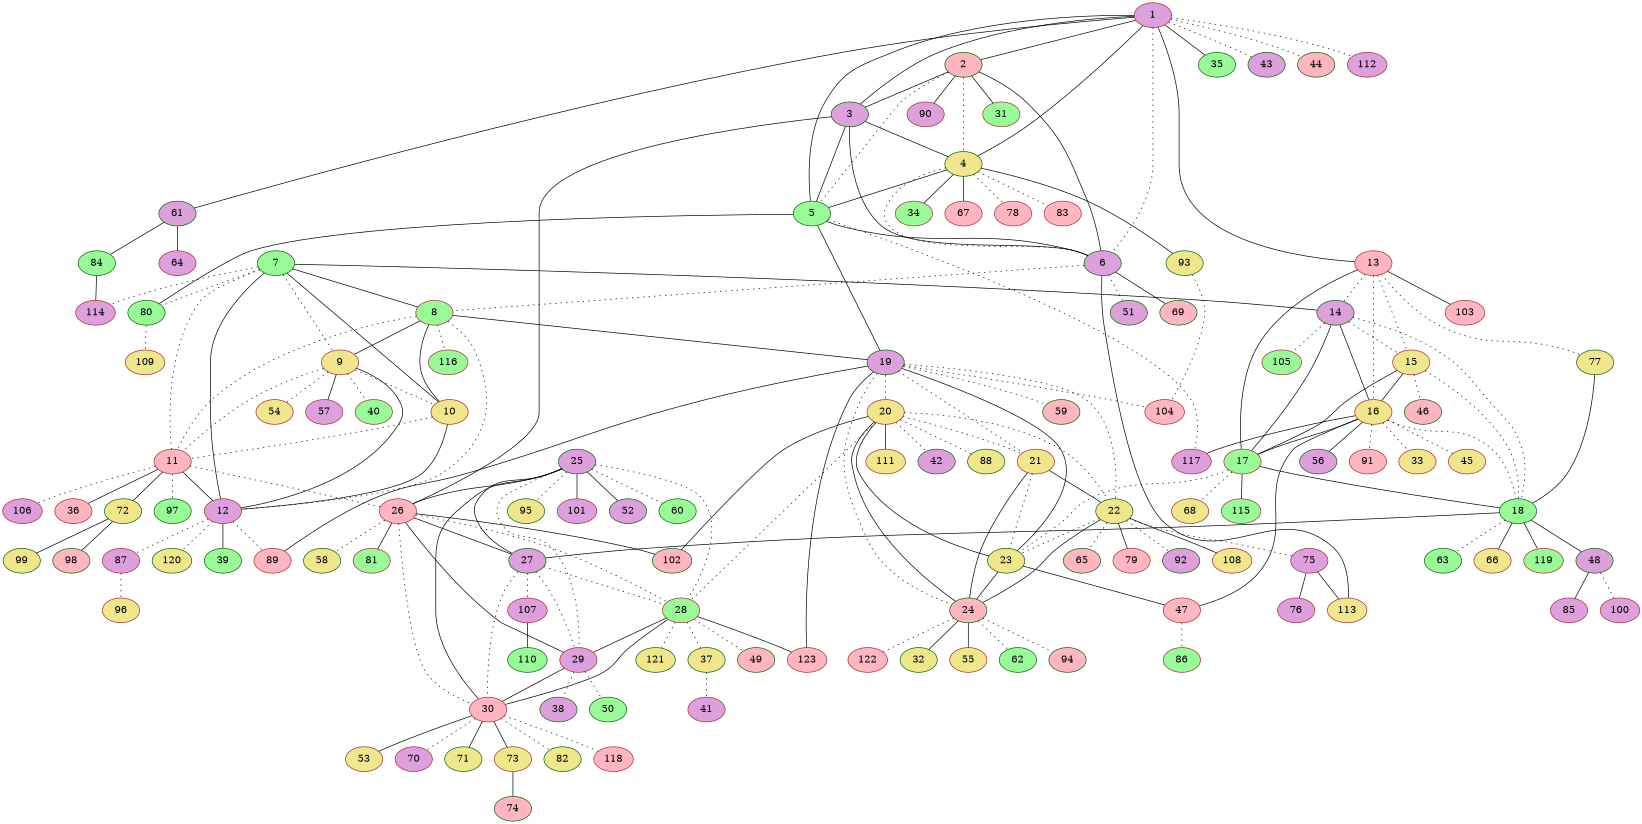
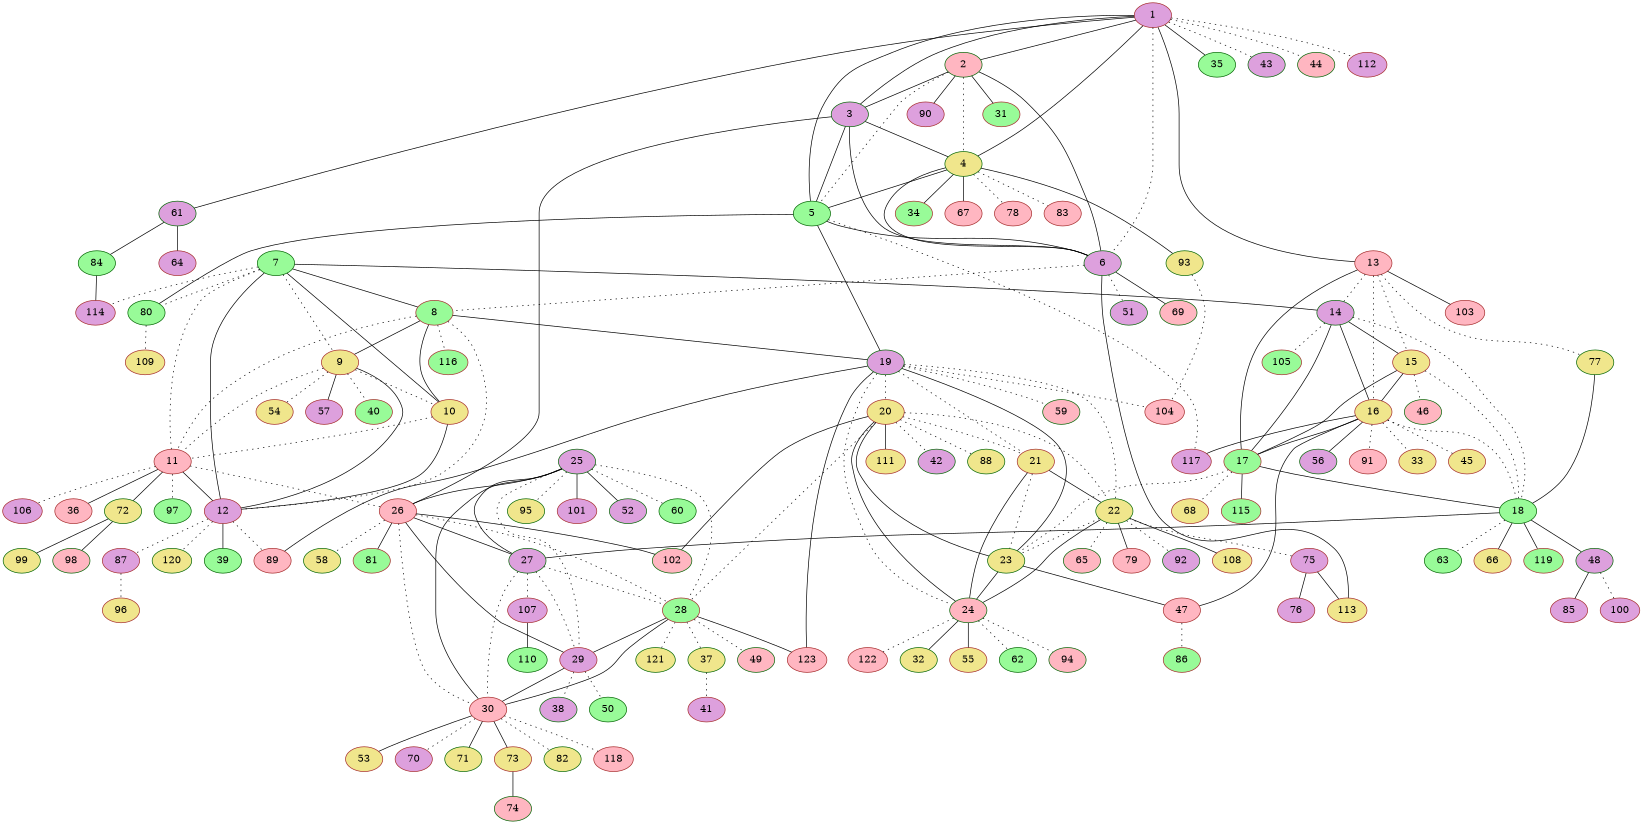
(886, 222) -> (886, 222)
(1369, 334) -> (1369, 334)
